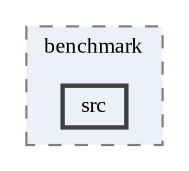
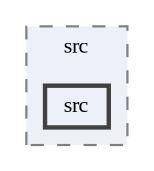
(94, 47) -> (77, 47)
